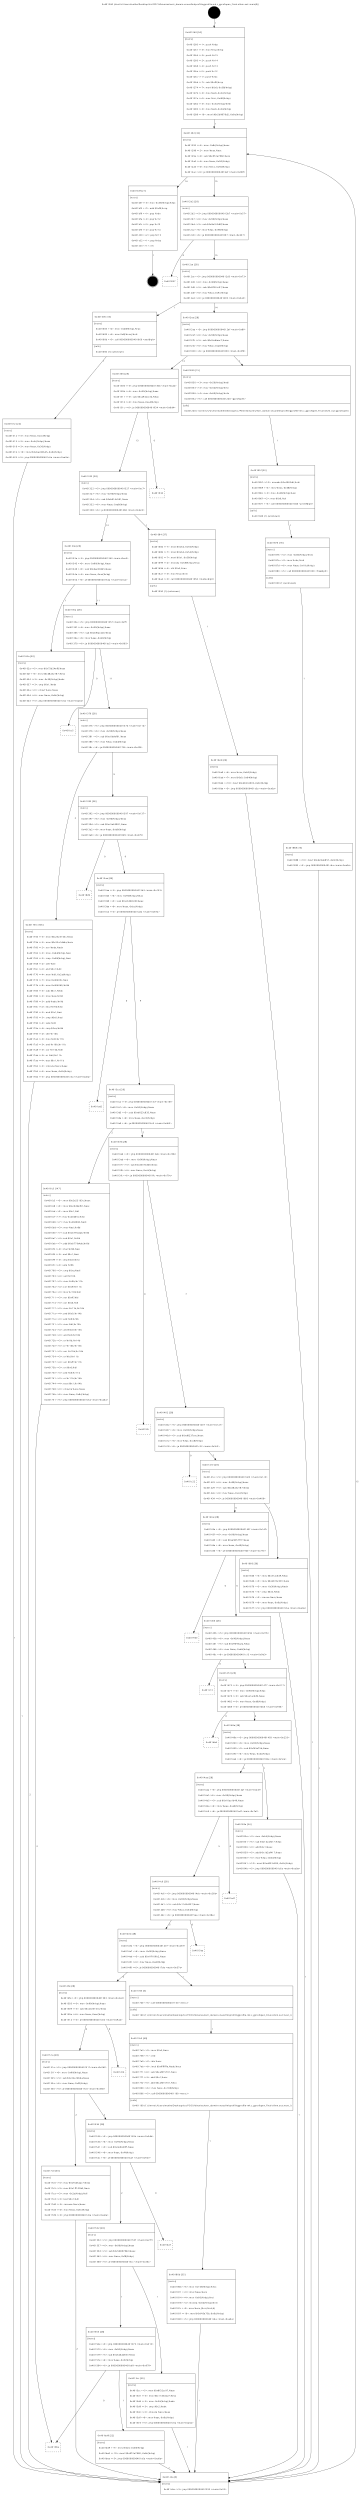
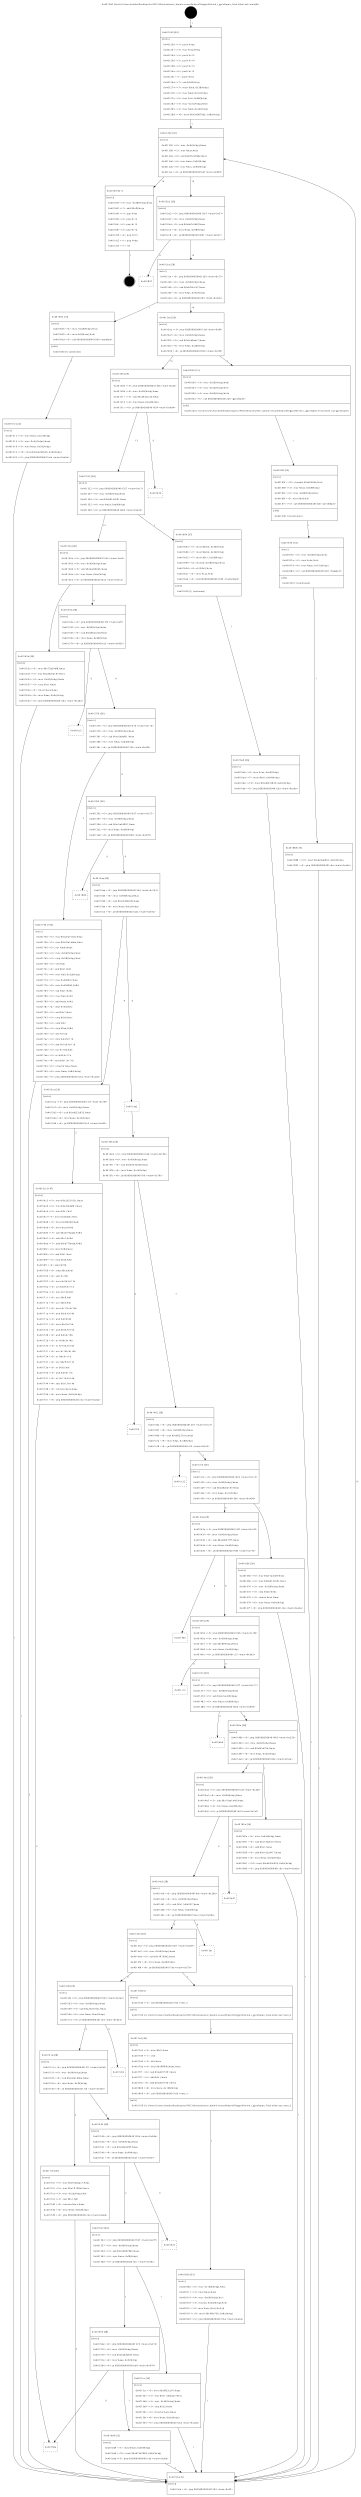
(142, 1132) -> (132, 1123)
